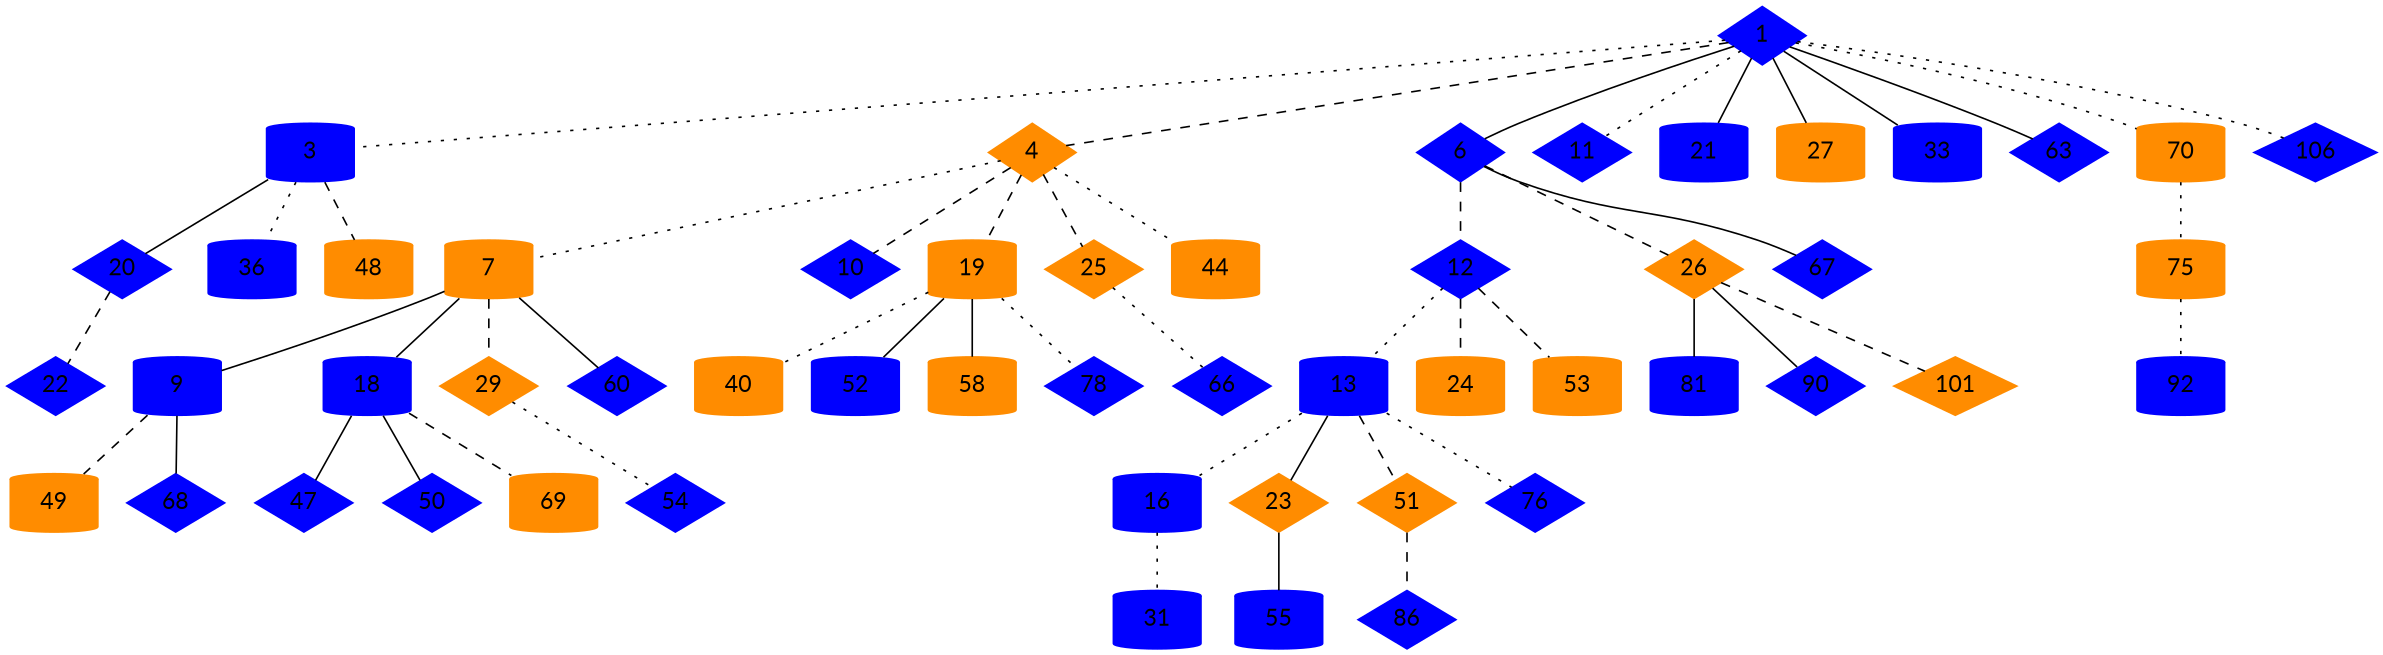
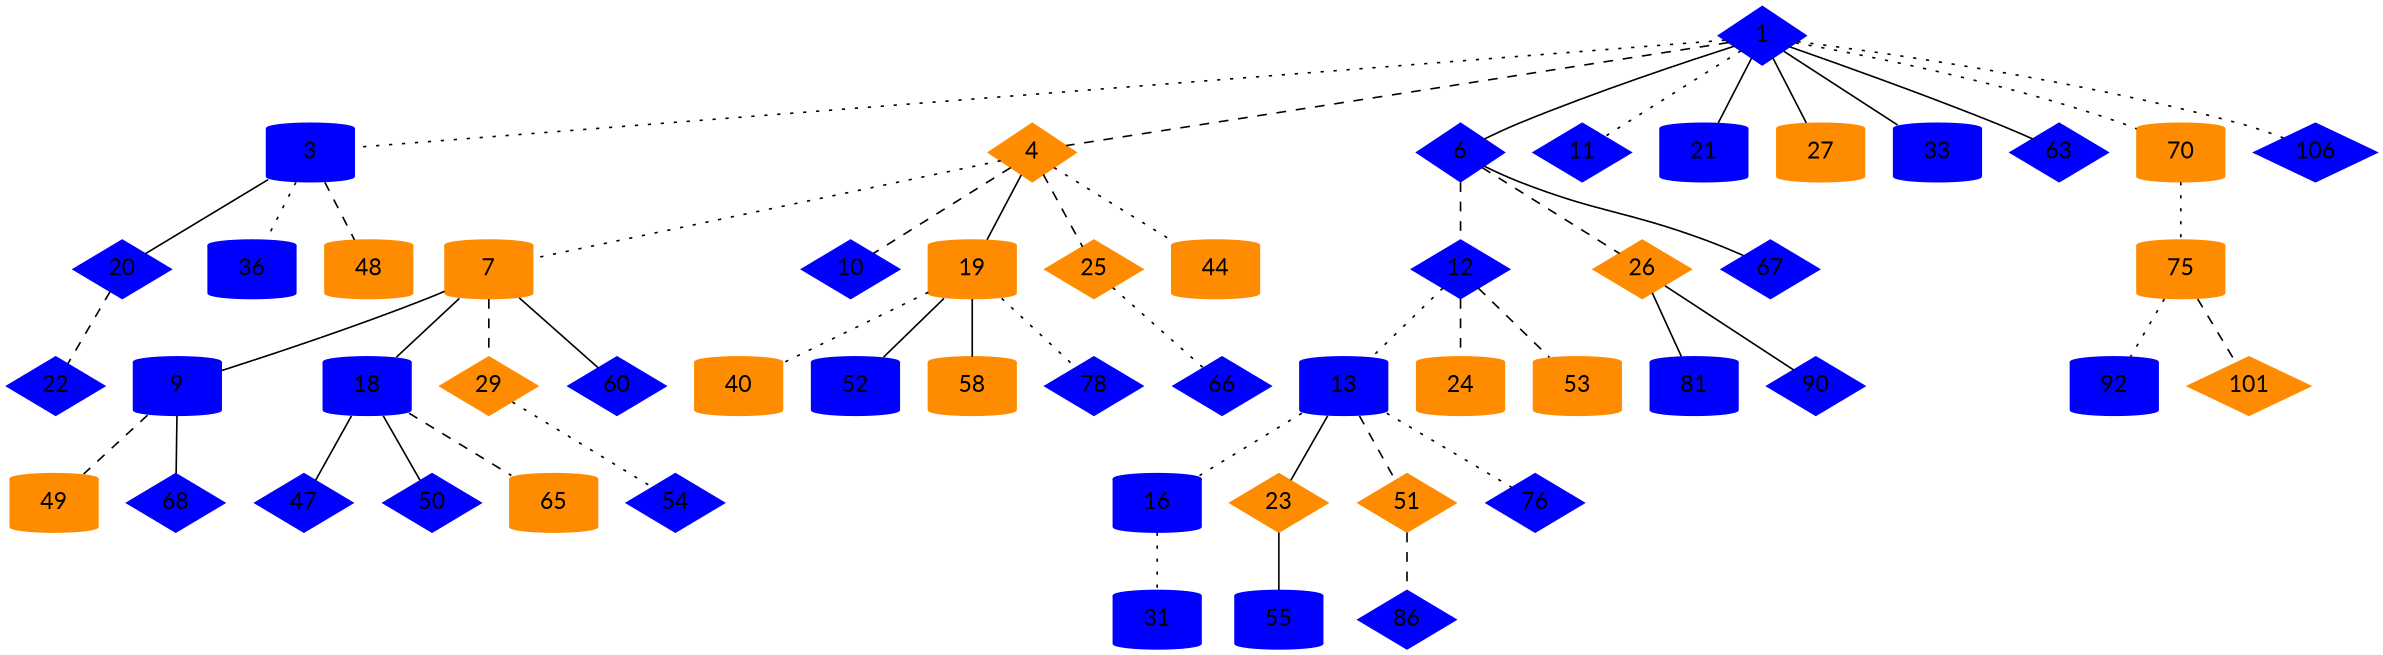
(1004, 207) -> (1004, 207)
(1823, 327) -> (2217, 331)
(554, 503) -> (554, 503)
